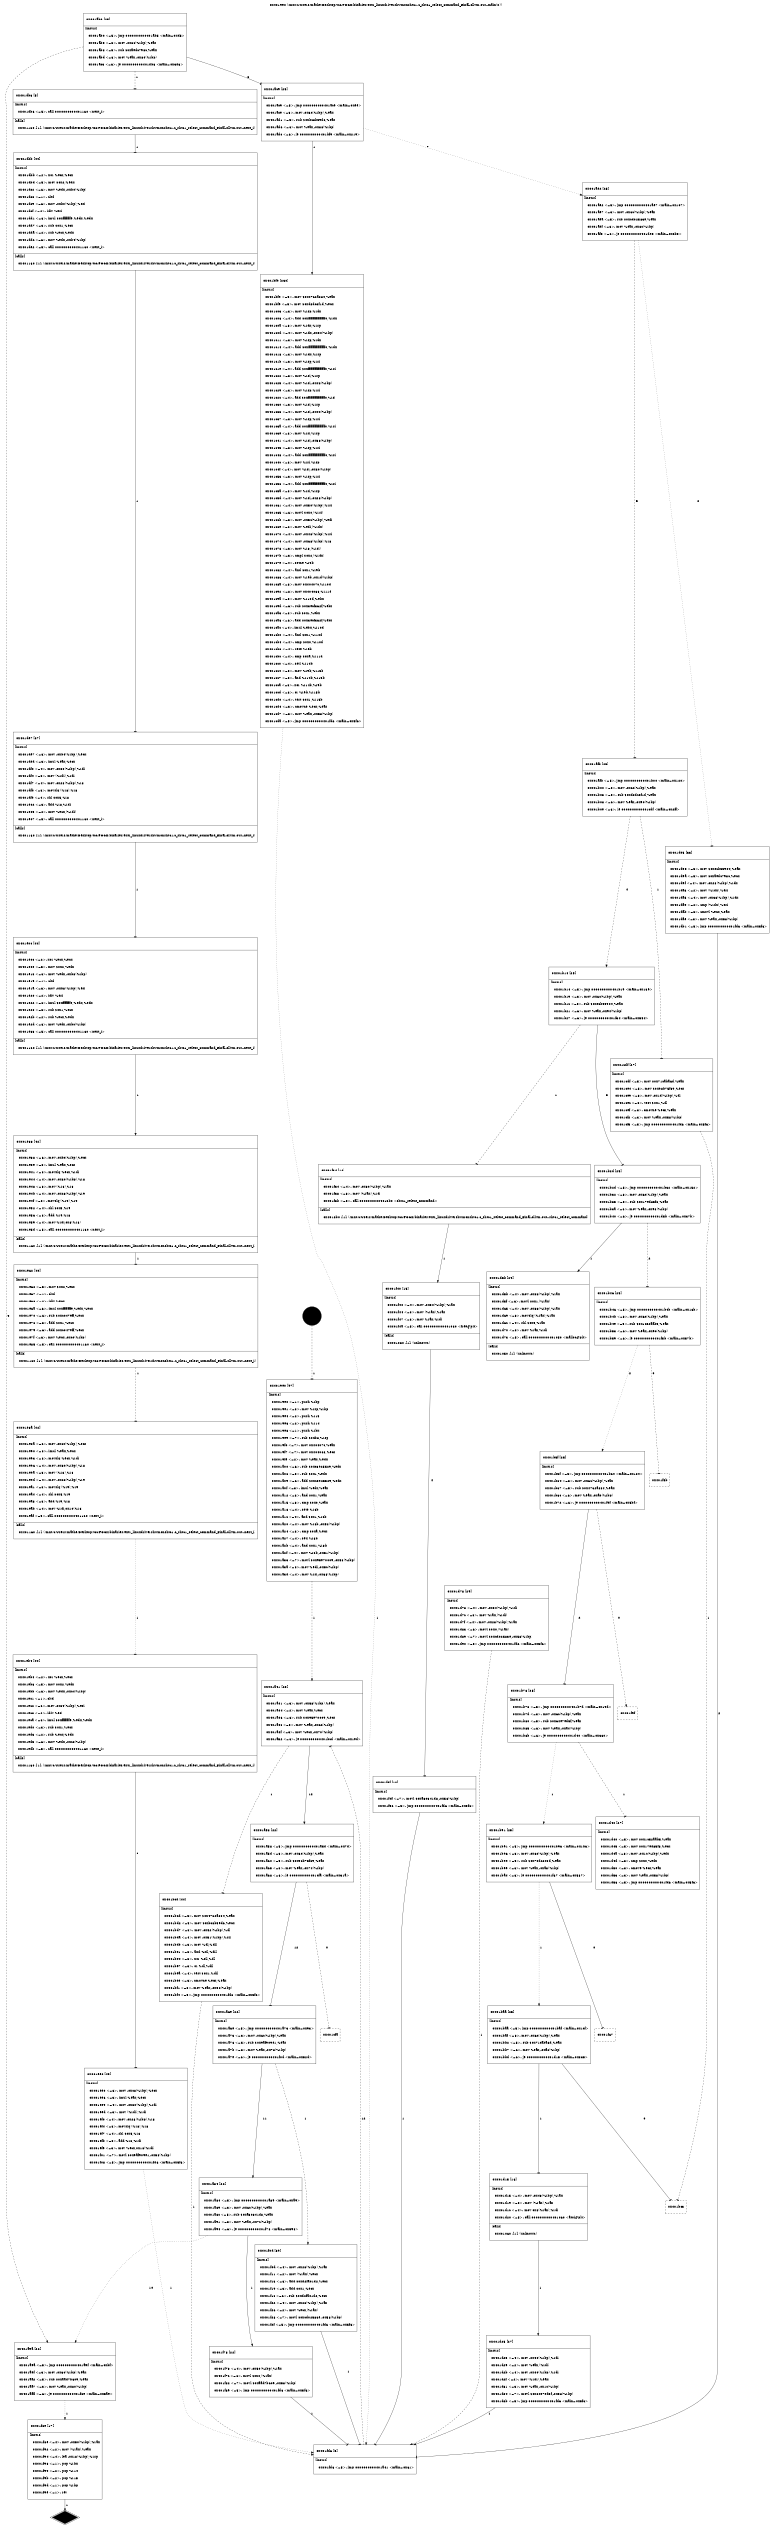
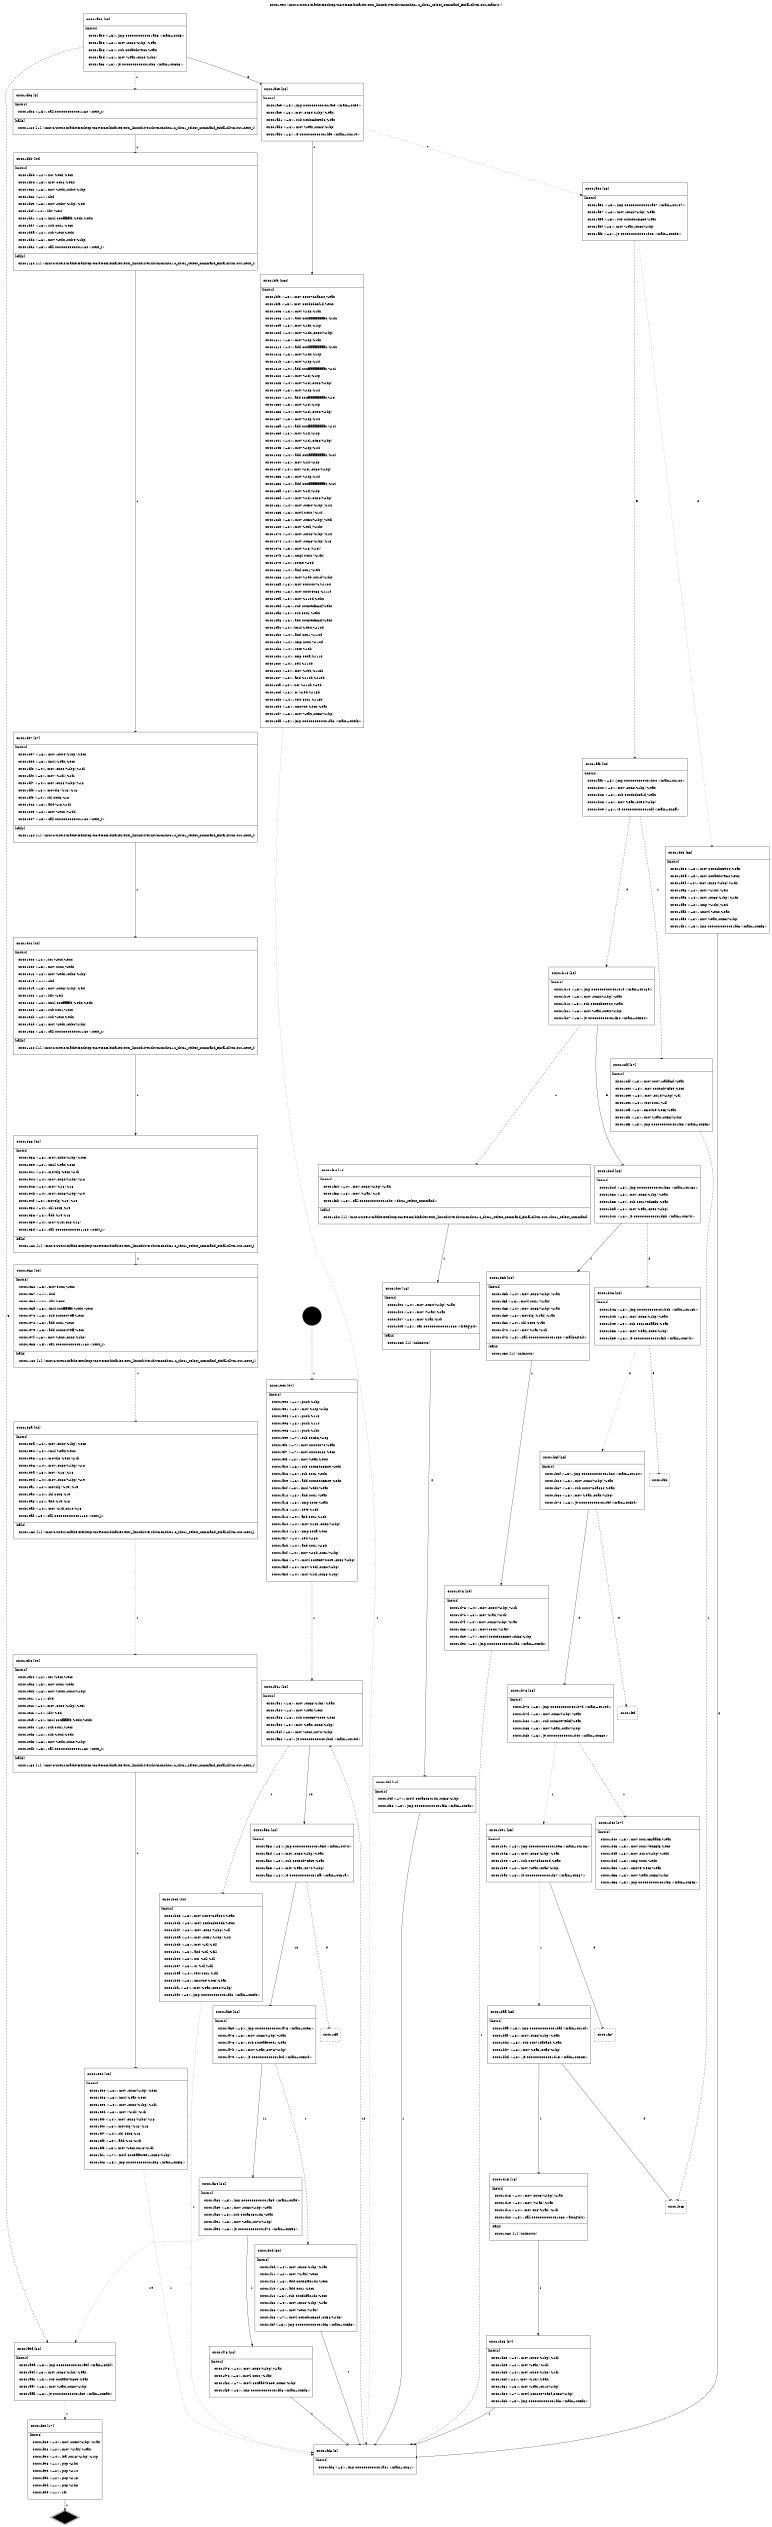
none -> (517, 1472)
(192, 2266) -> (192, 2266)
